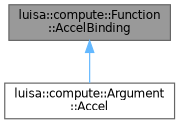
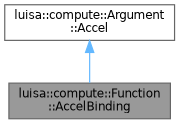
(90, 68) -> (90, 68)
